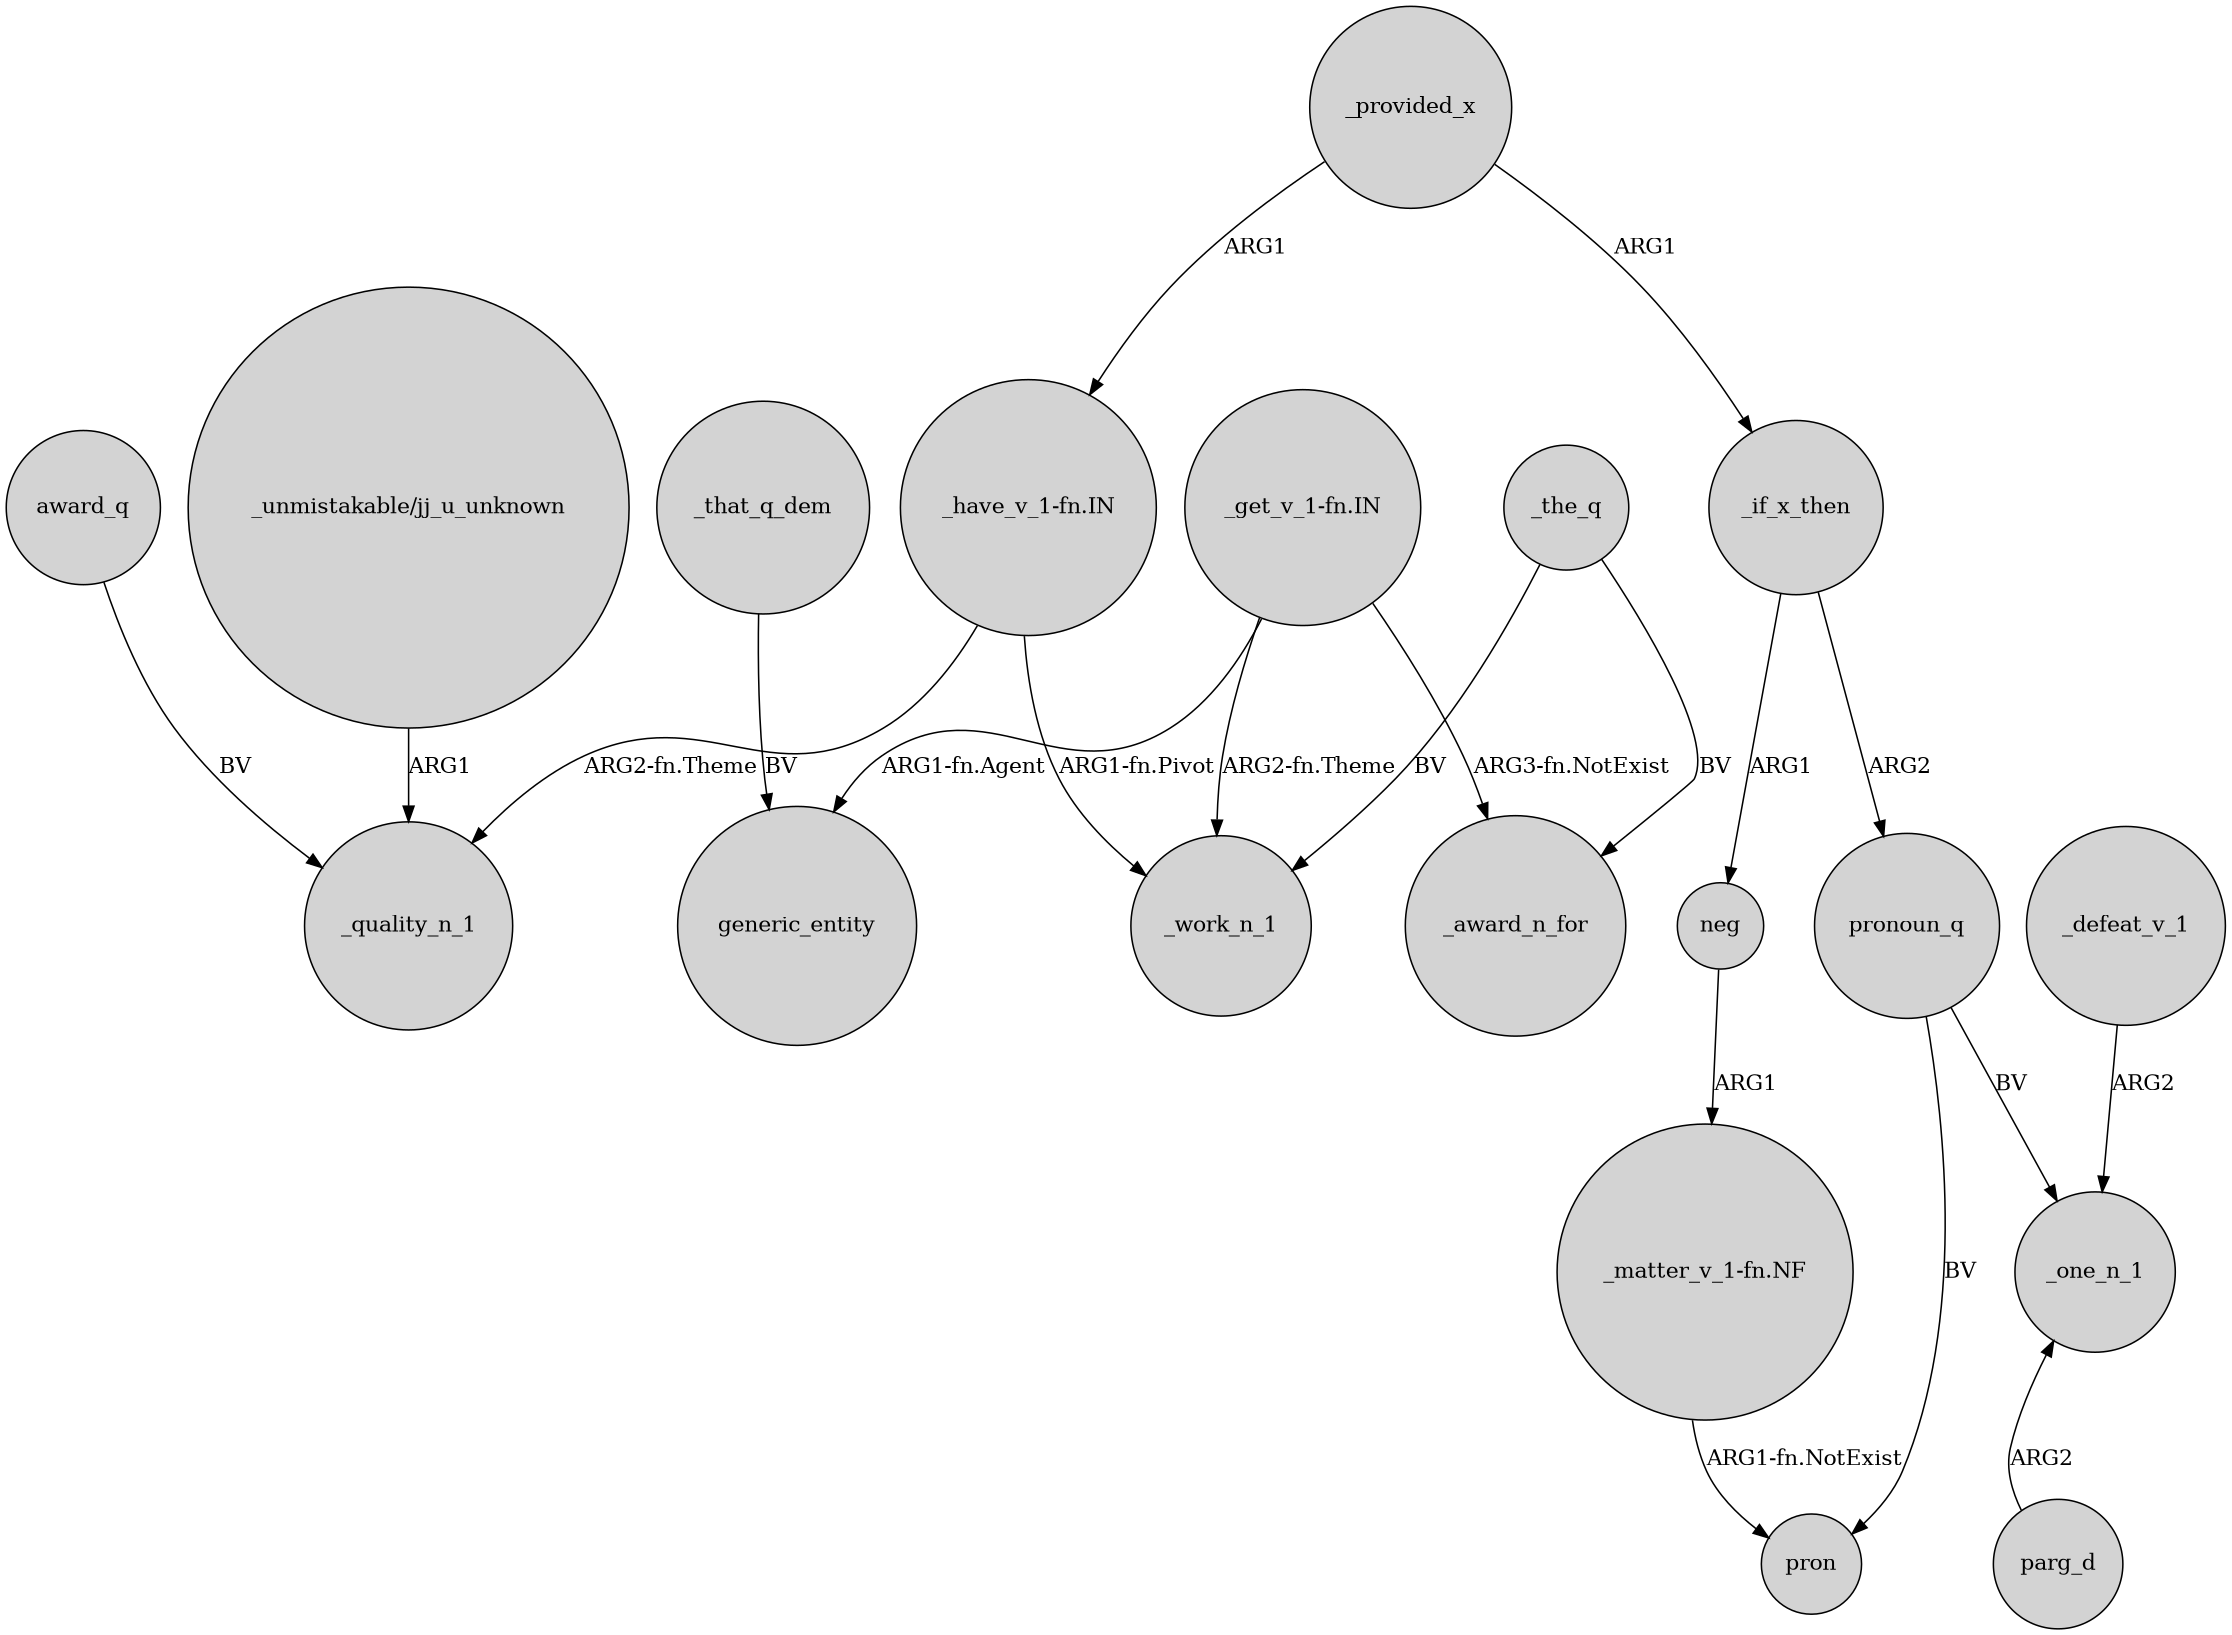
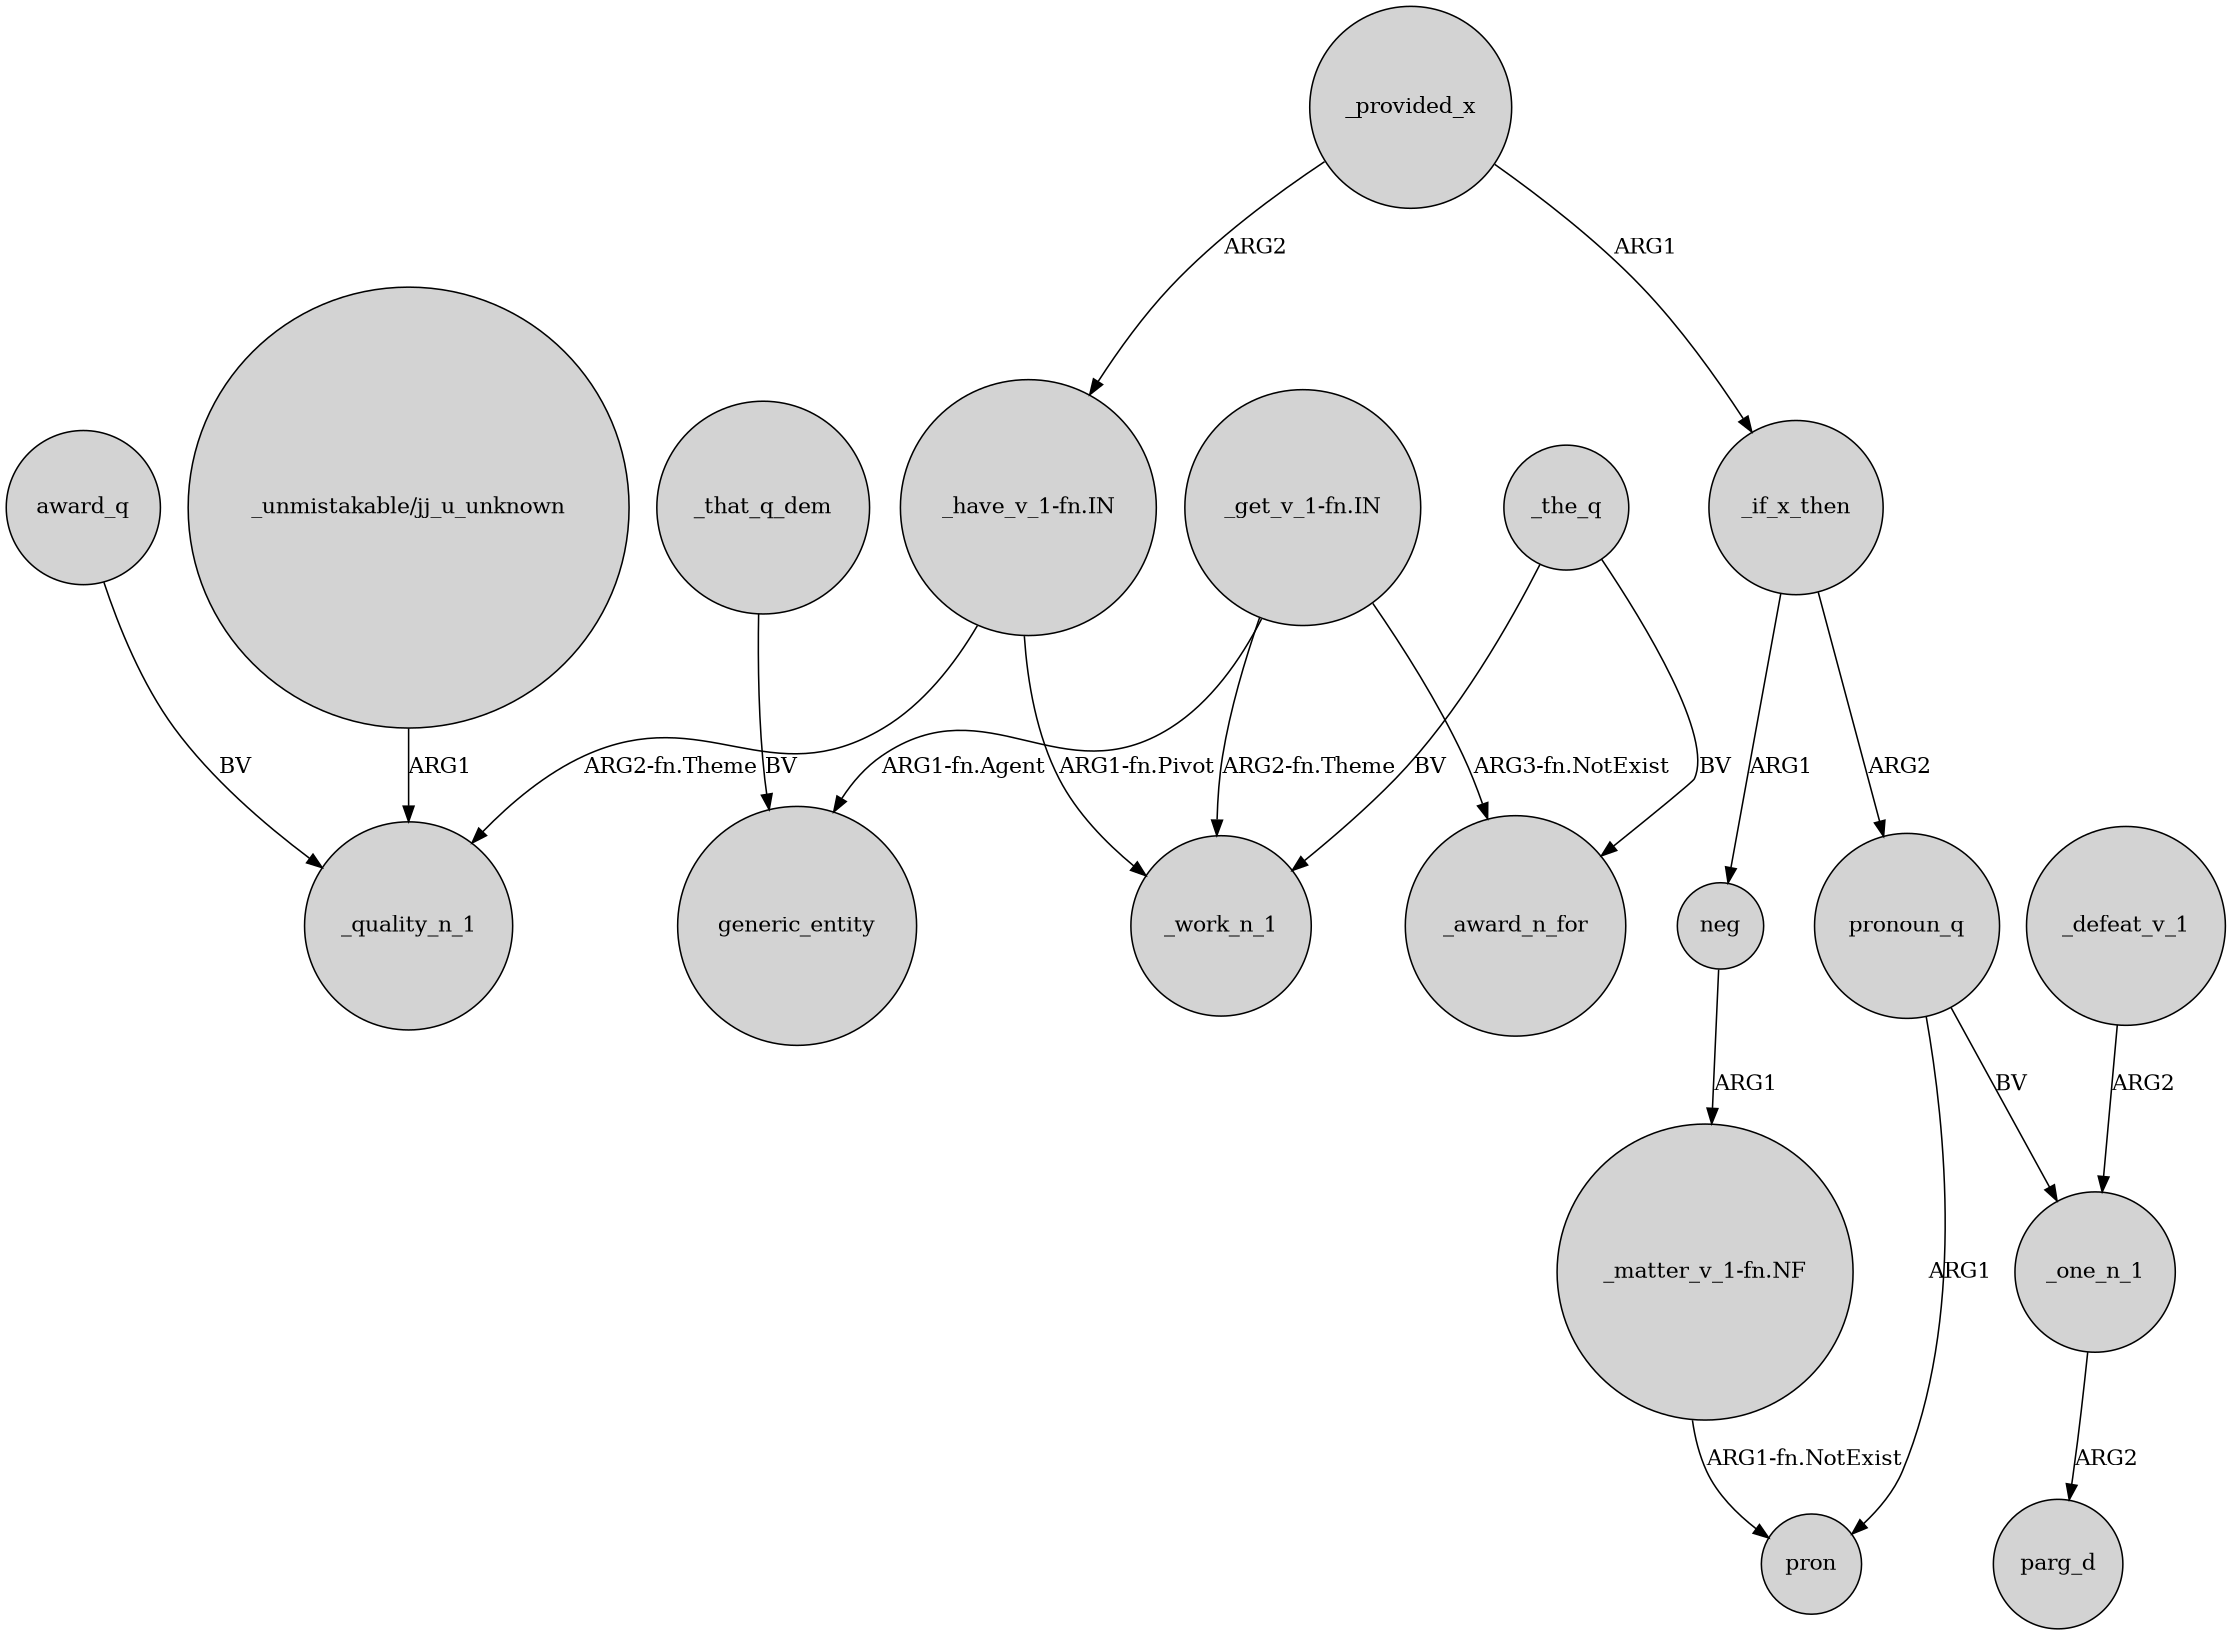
(1256, 248) -> (1256, 248)
(1960, 1272) -> (1960, 1272)
(2015, 1431) -> (2080, 1418)
